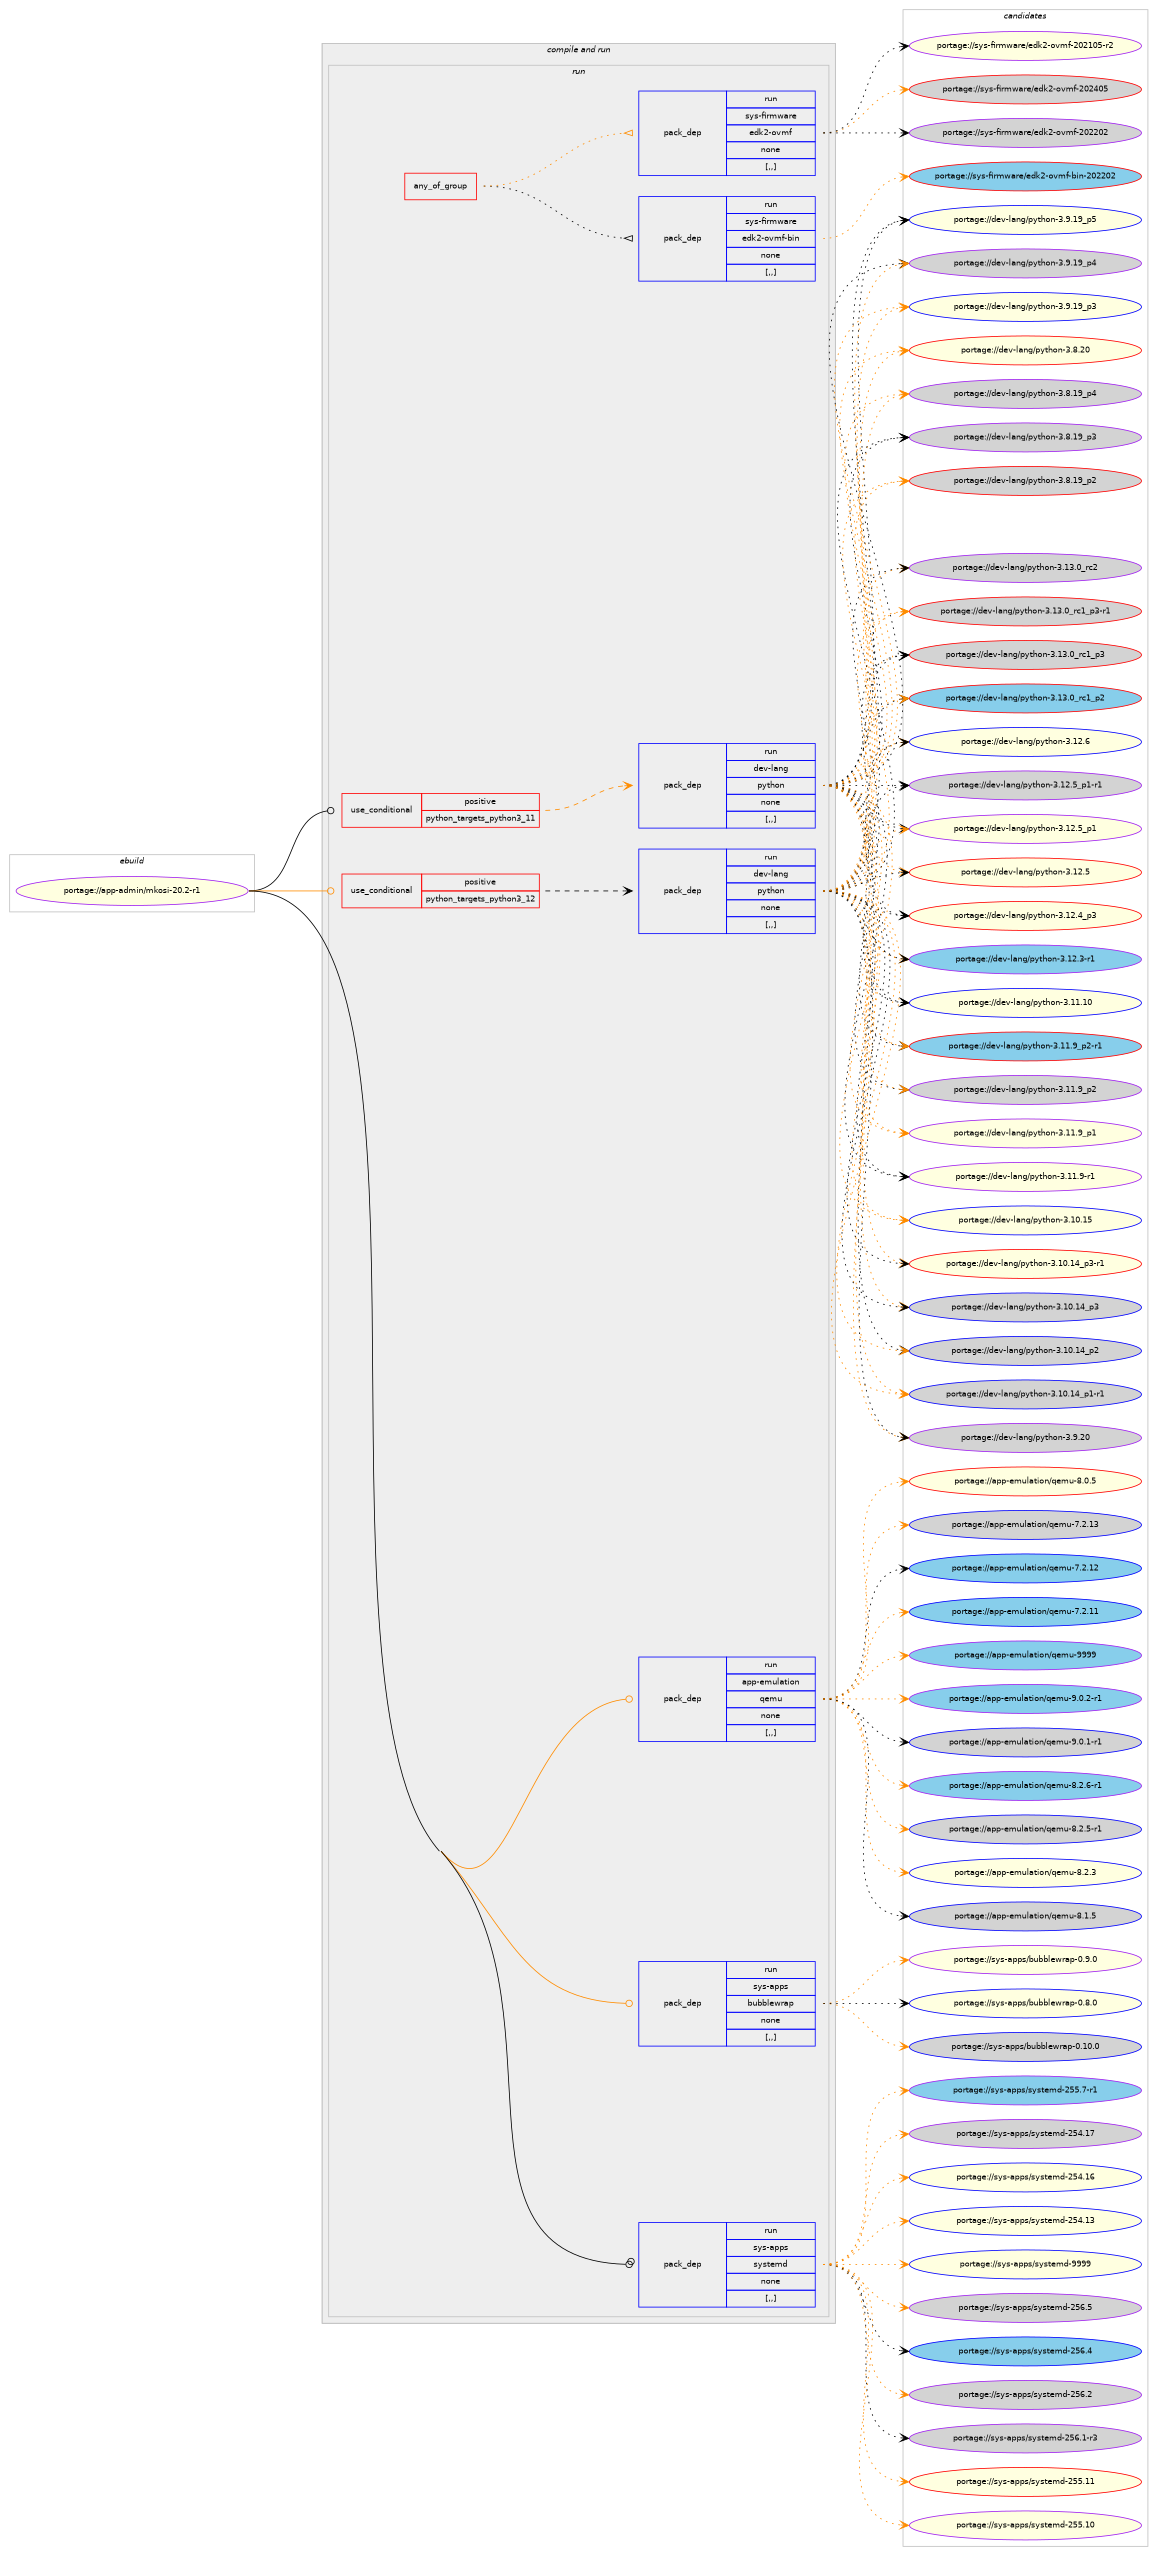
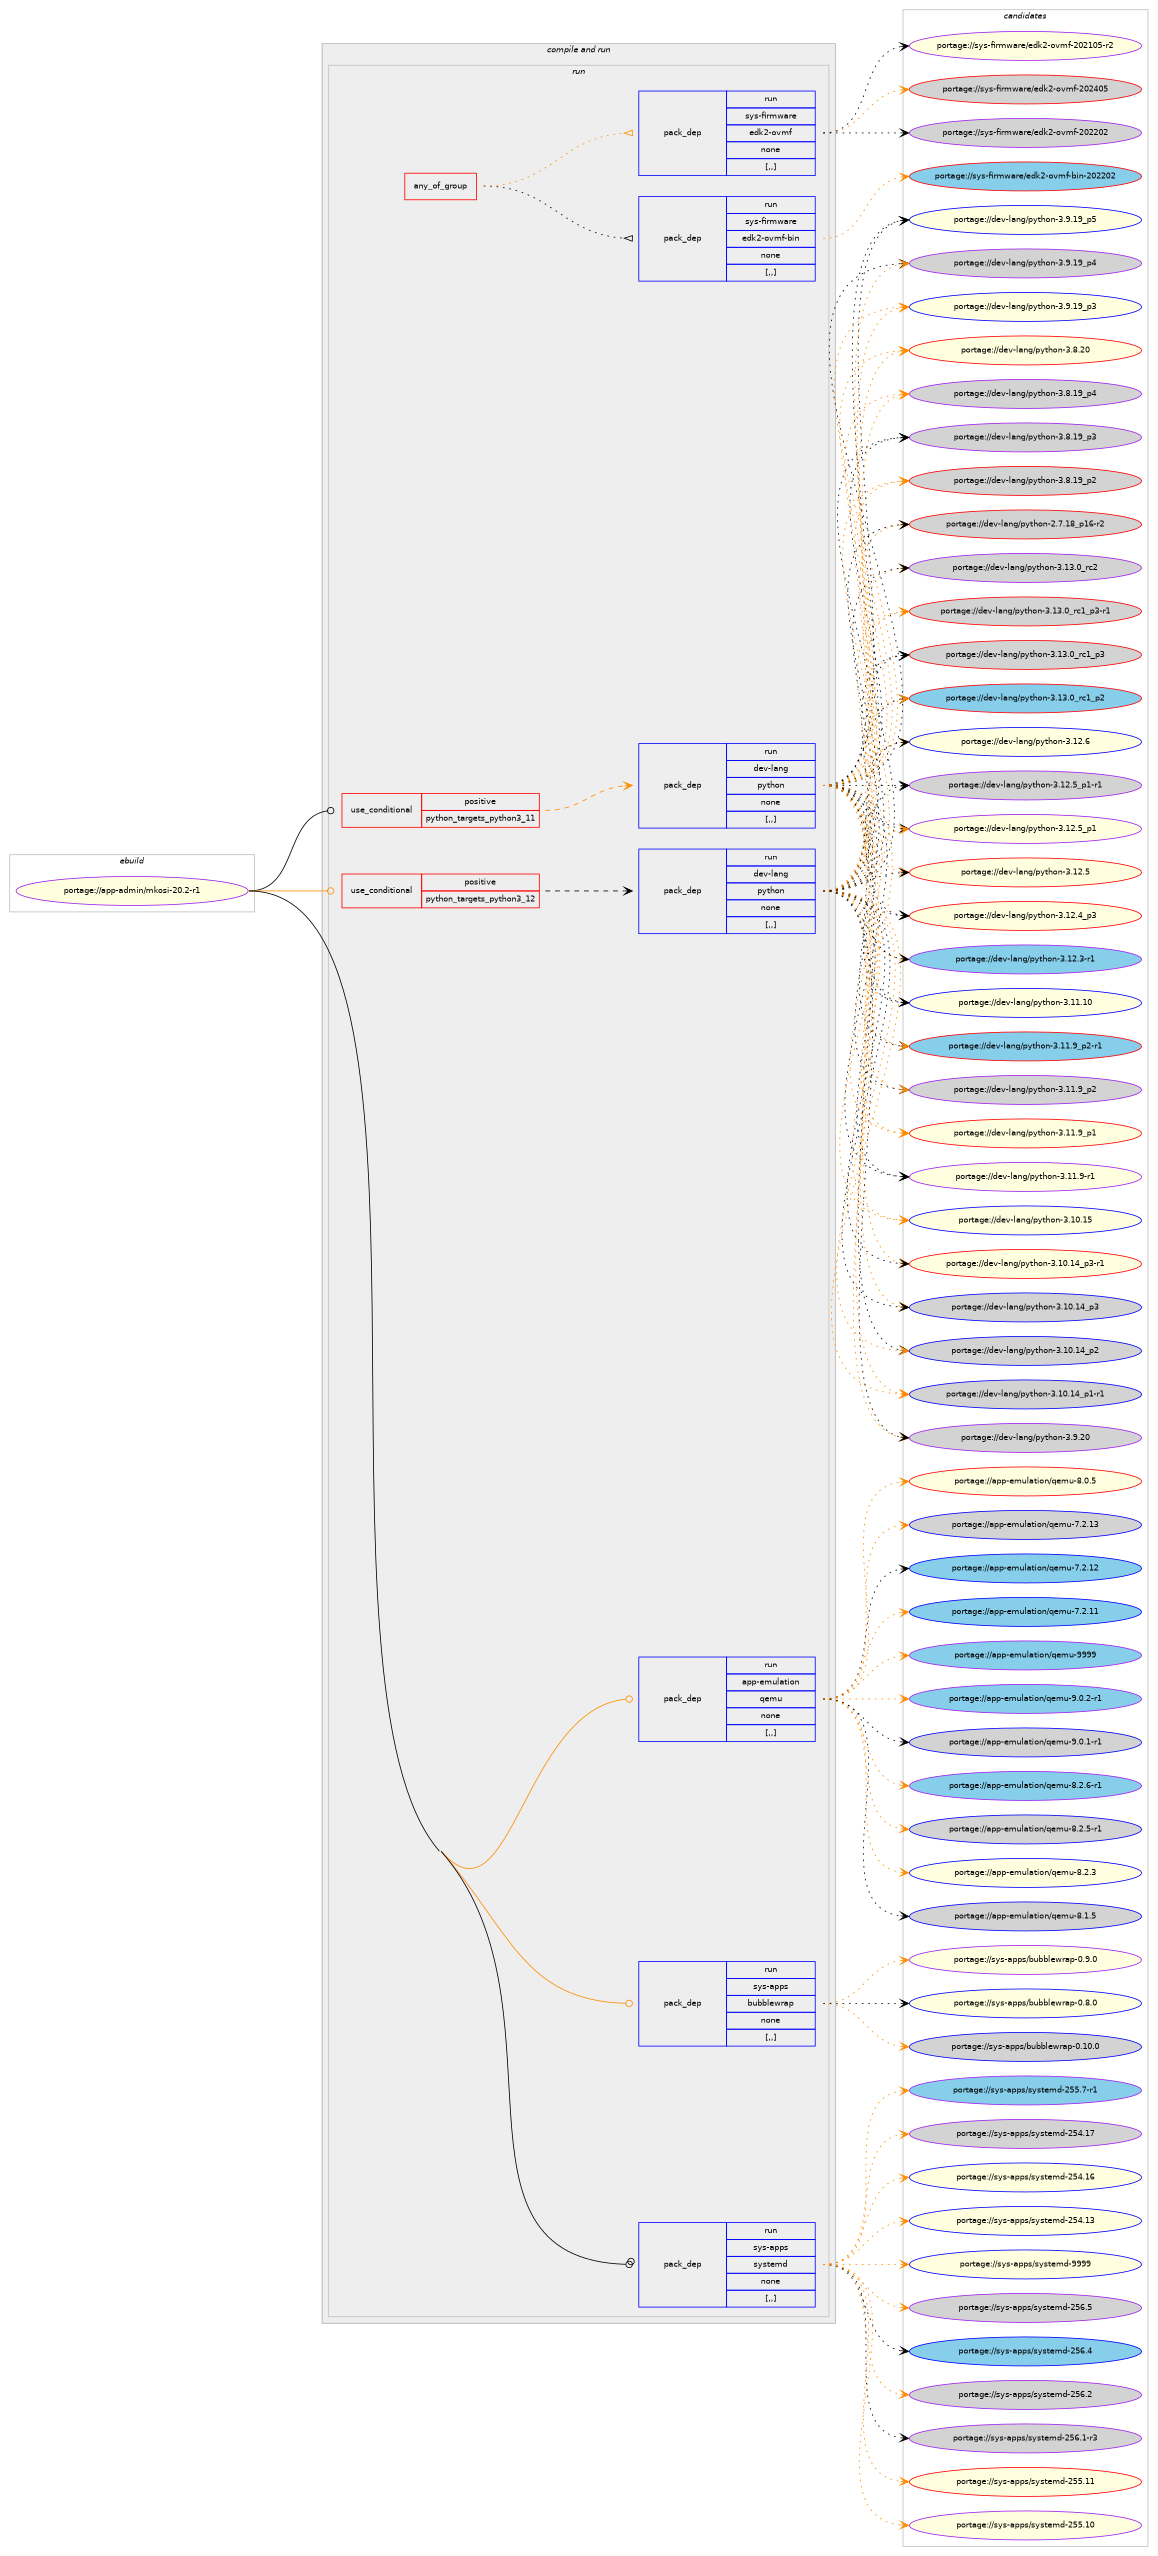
none -> (1025, 524)
(1025, 1133) -> (1025, 1133)
